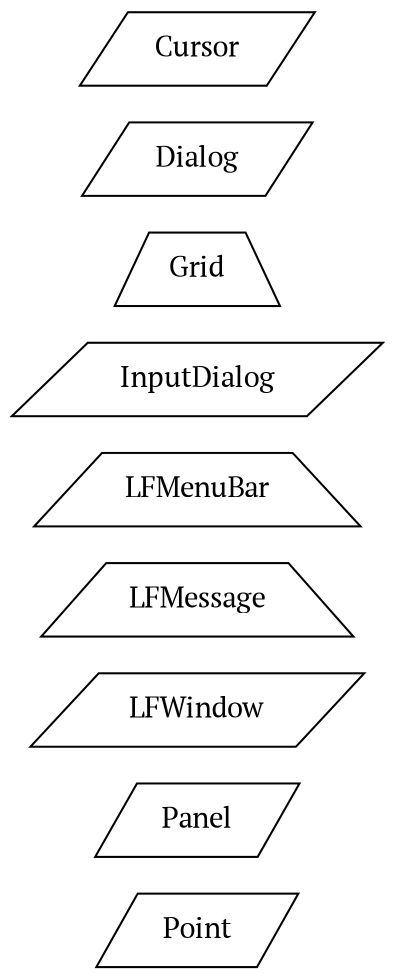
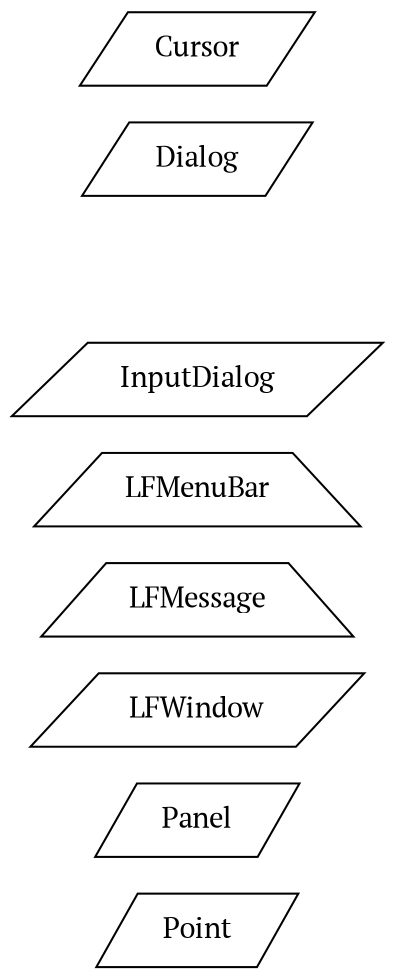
(197, 269) -> none
